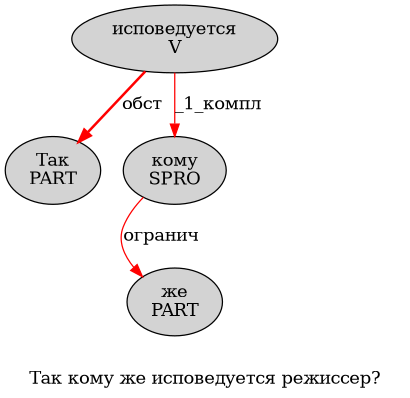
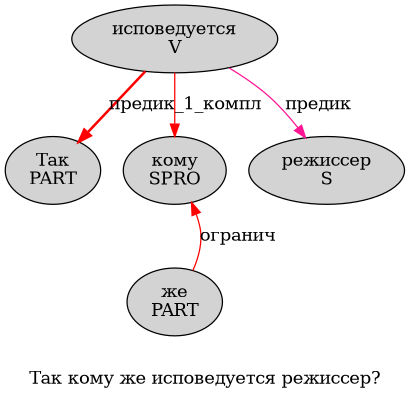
(142, 105) -> (142, 105)
none -> (327, 170)
(122, 231) -> (201, 243)
